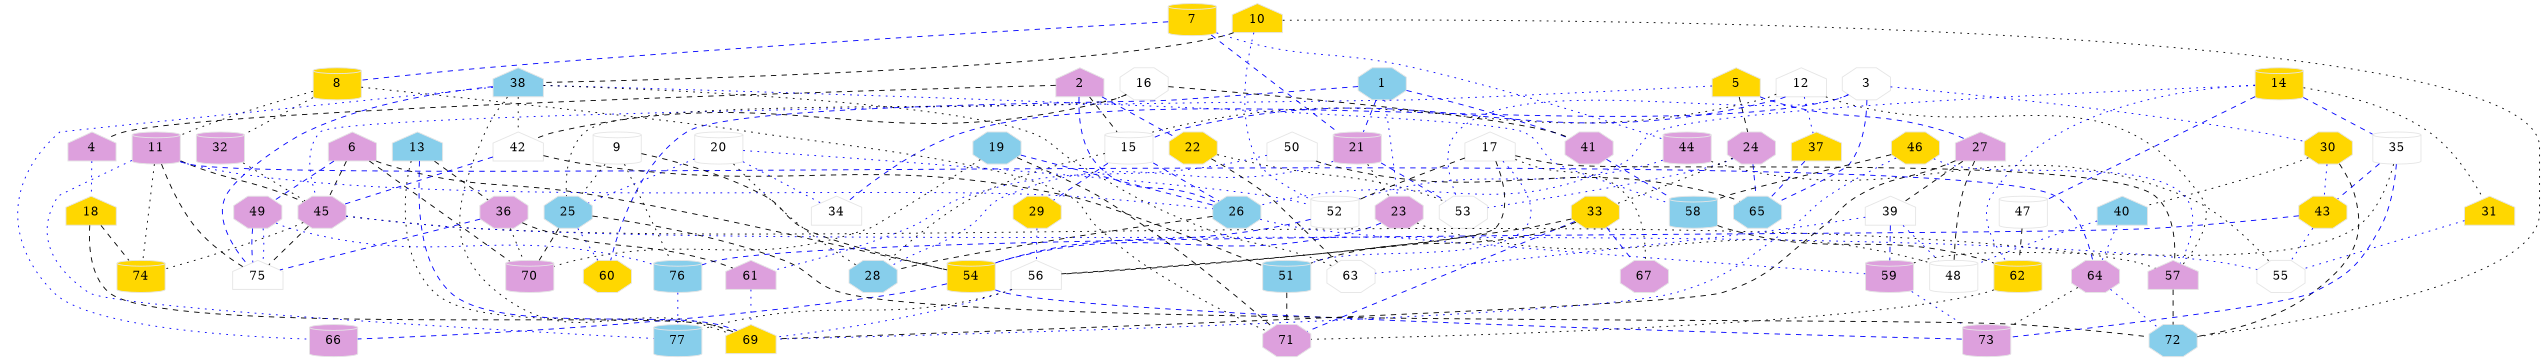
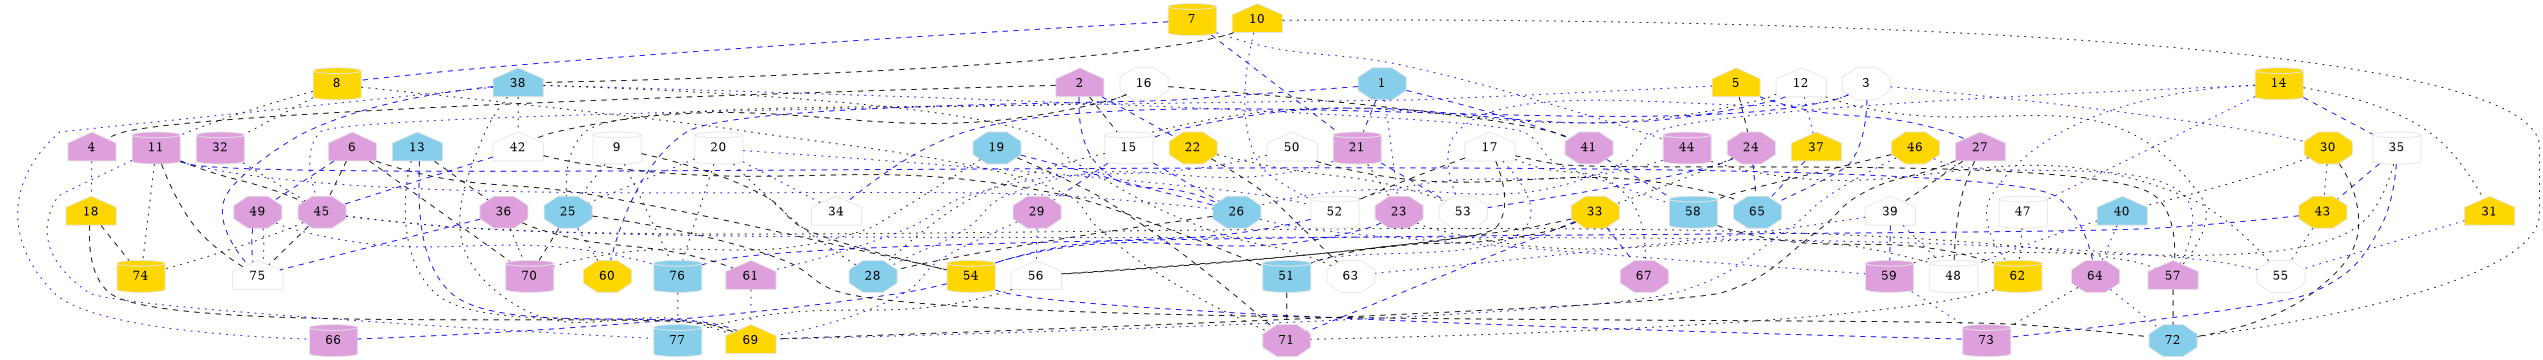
(2146, 151) -> (2146, 151)
(1605, 188) -> (1605, 188)
none -> (700, 207)
(1037, 212) -> (1037, 212)
(2021, 240) -> (2021, 240)
(895, 319) -> (915, 285)
